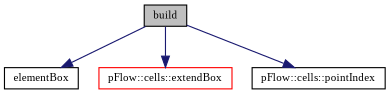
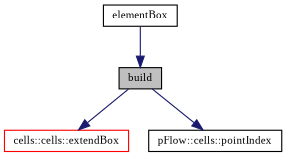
(109, 44) -> (140, 41)
(165, 78) -> (67, 141)
